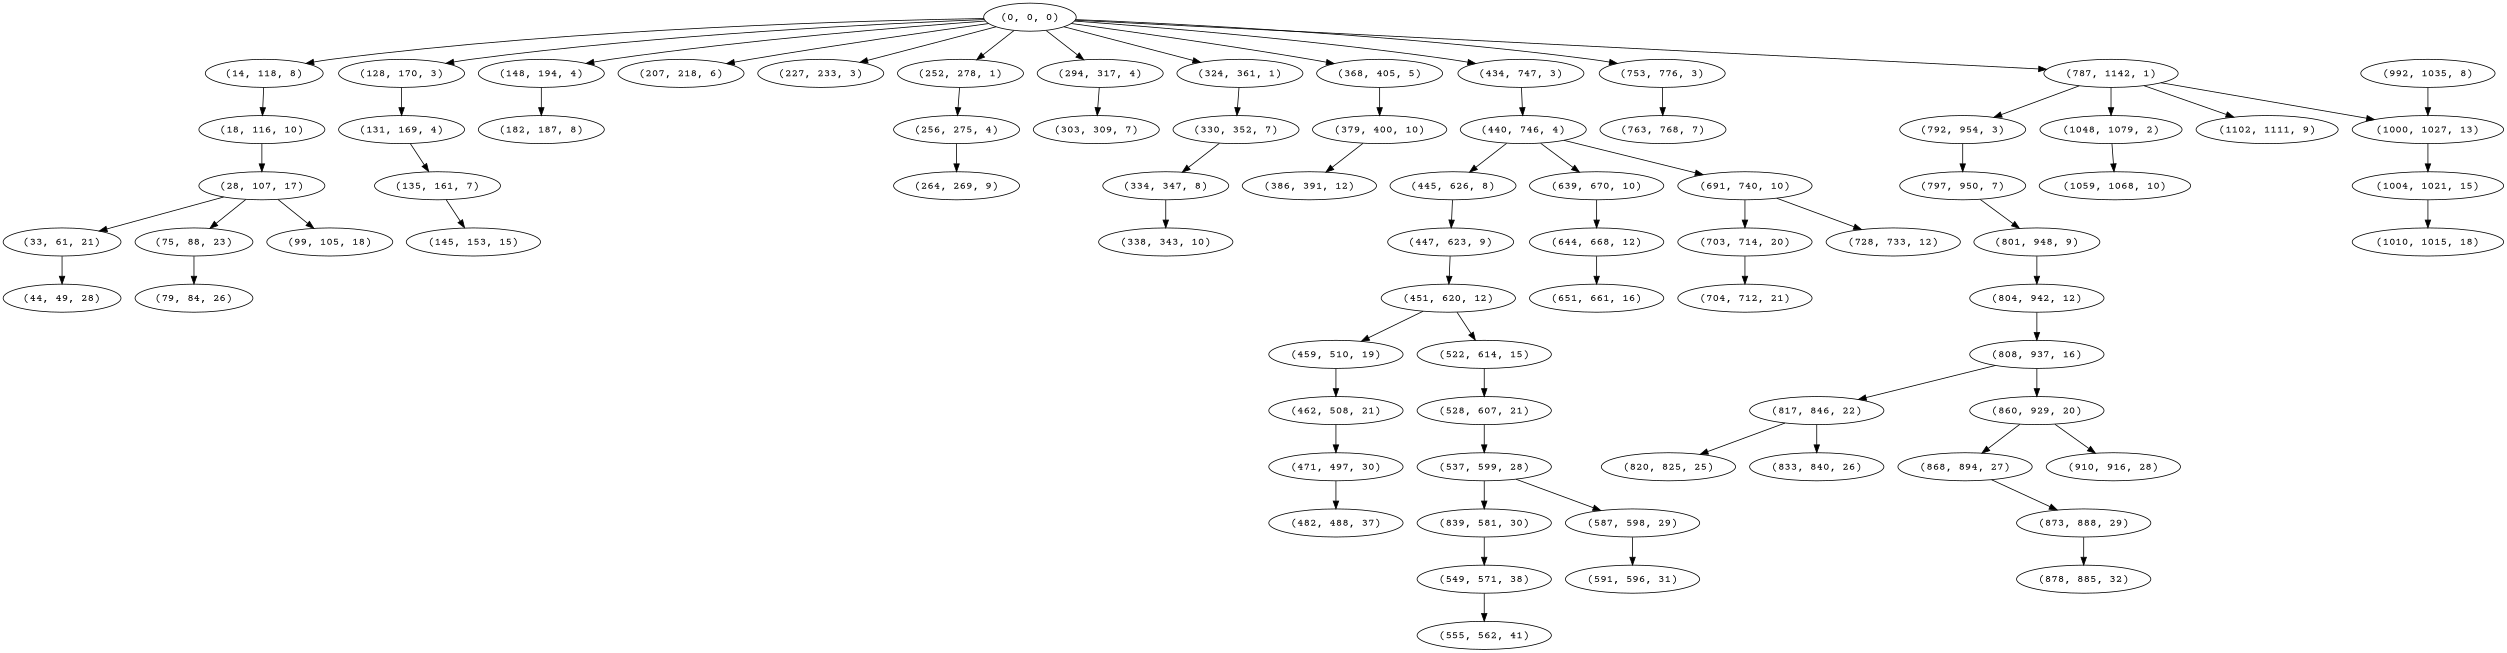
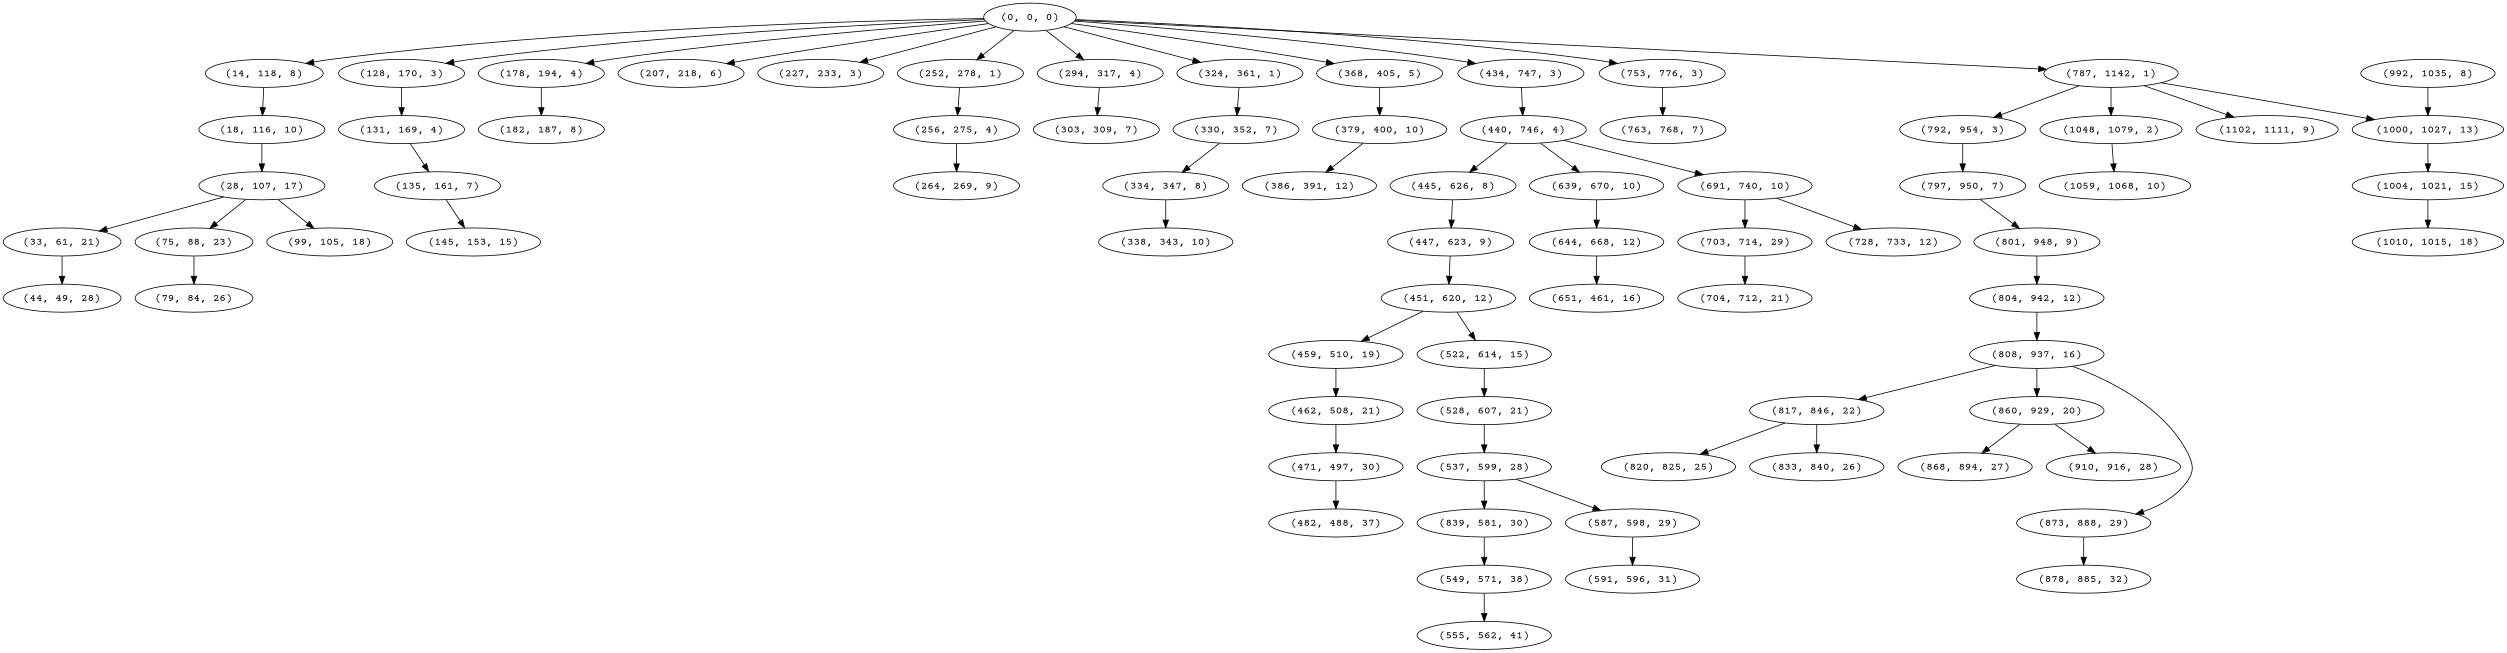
(541, 73) -> (541, 73)
(1745, 242) -> (1745, 242)
(1597, 298) -> (1597, 298)
(2021, 493) -> (2170, 427)
